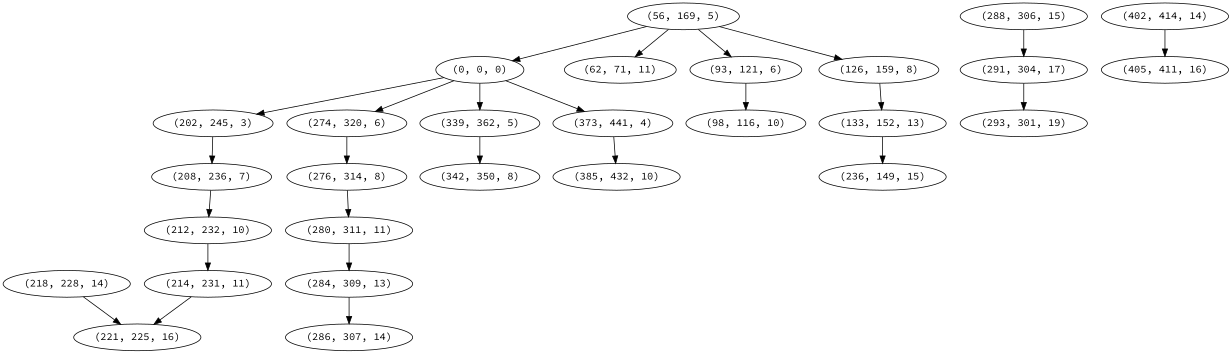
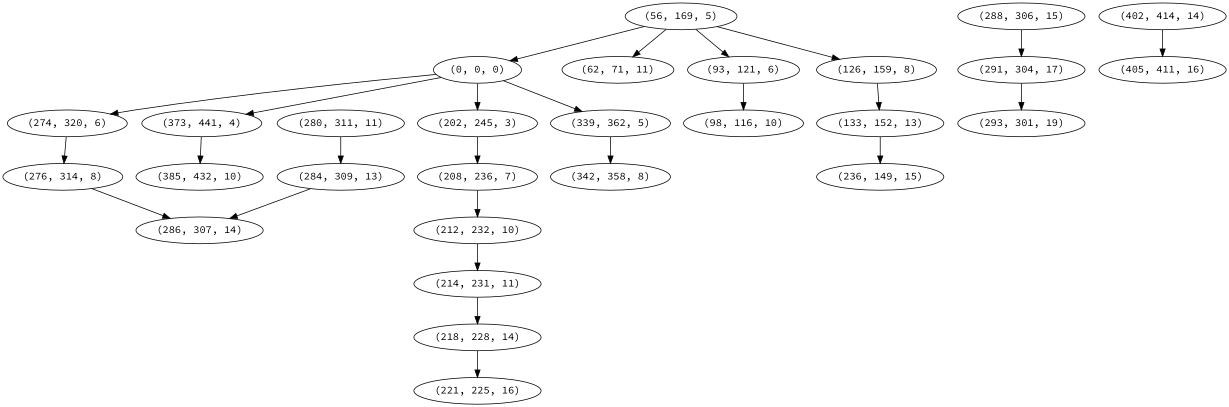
(480, 177) -> (610, 177)
(348, 200) -> (127, 202)
(176, 308) -> (477, 307)
